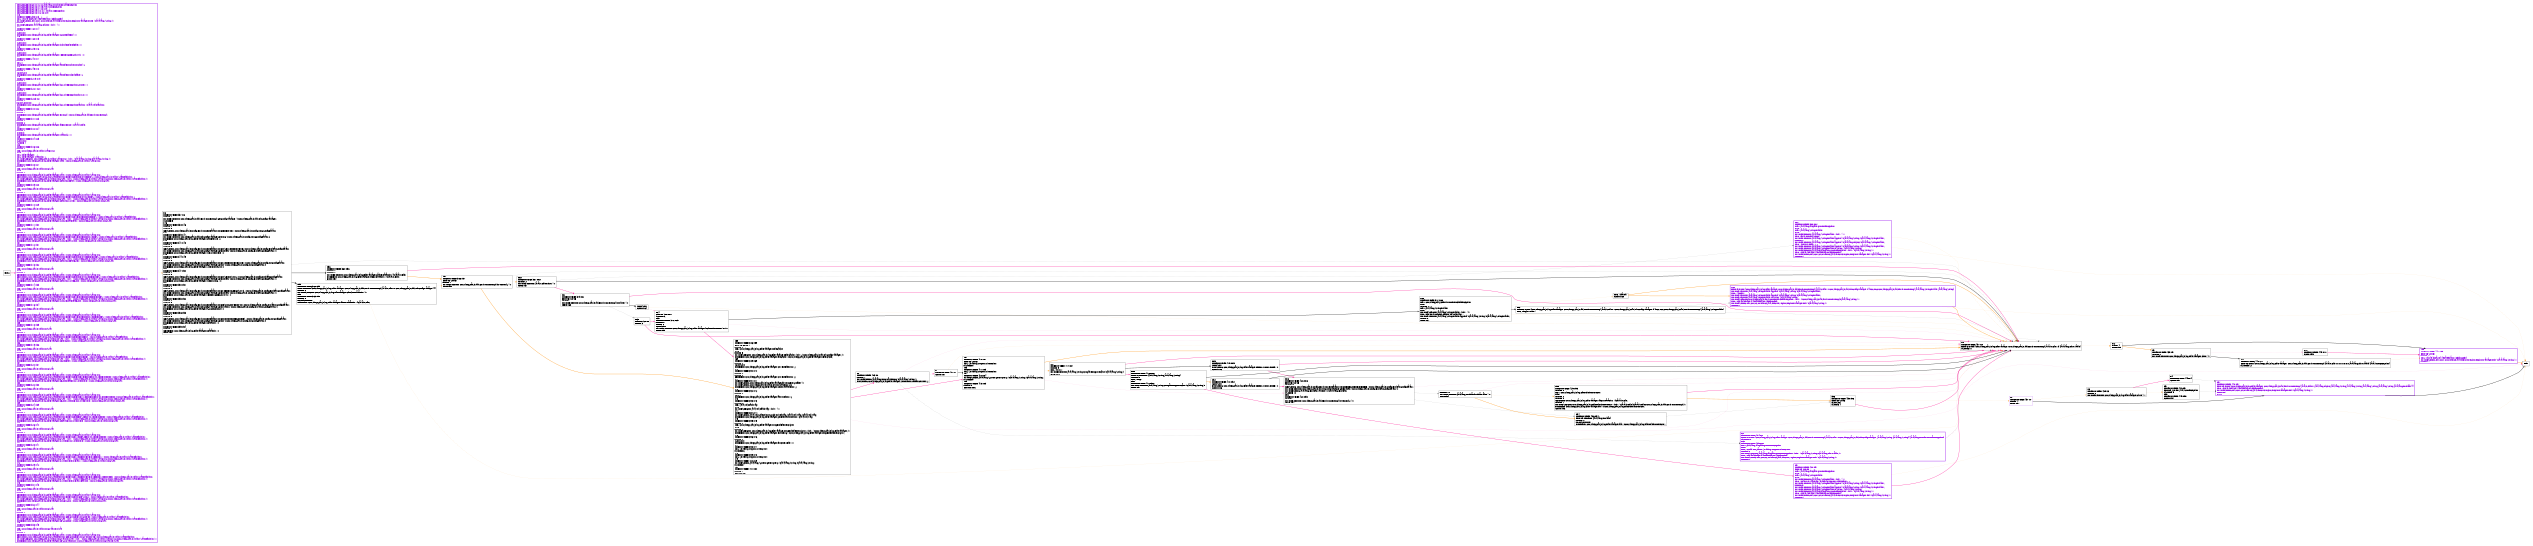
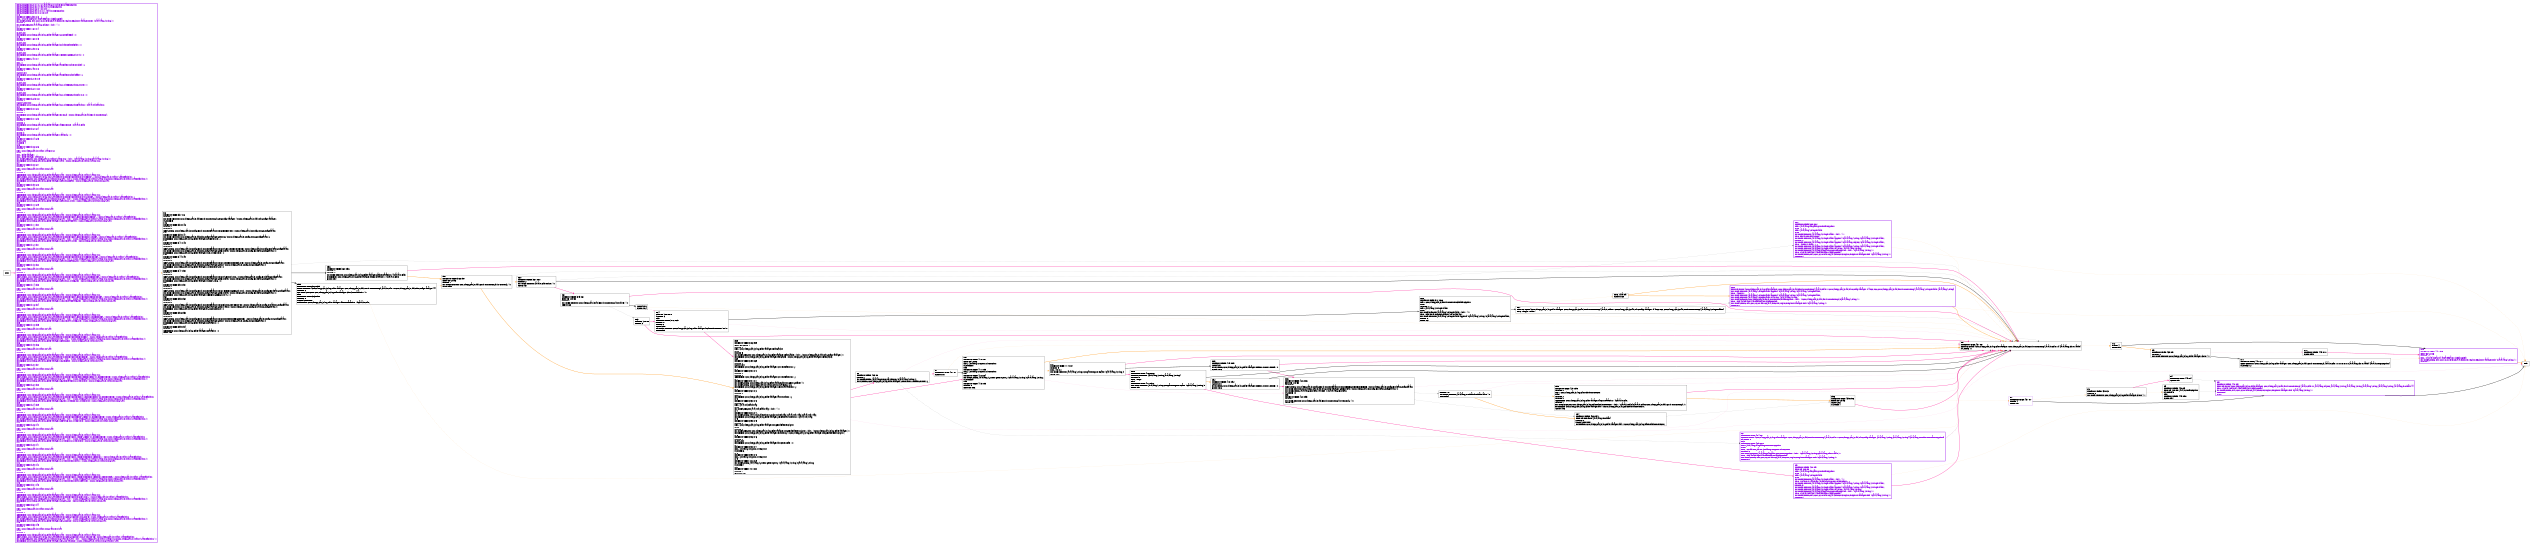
(7, 273) -> (7, 273)
